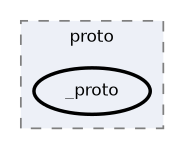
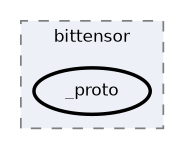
(92, 37) -> (92, 37)
